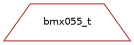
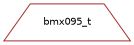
(67, 22) -> (67, 22)
